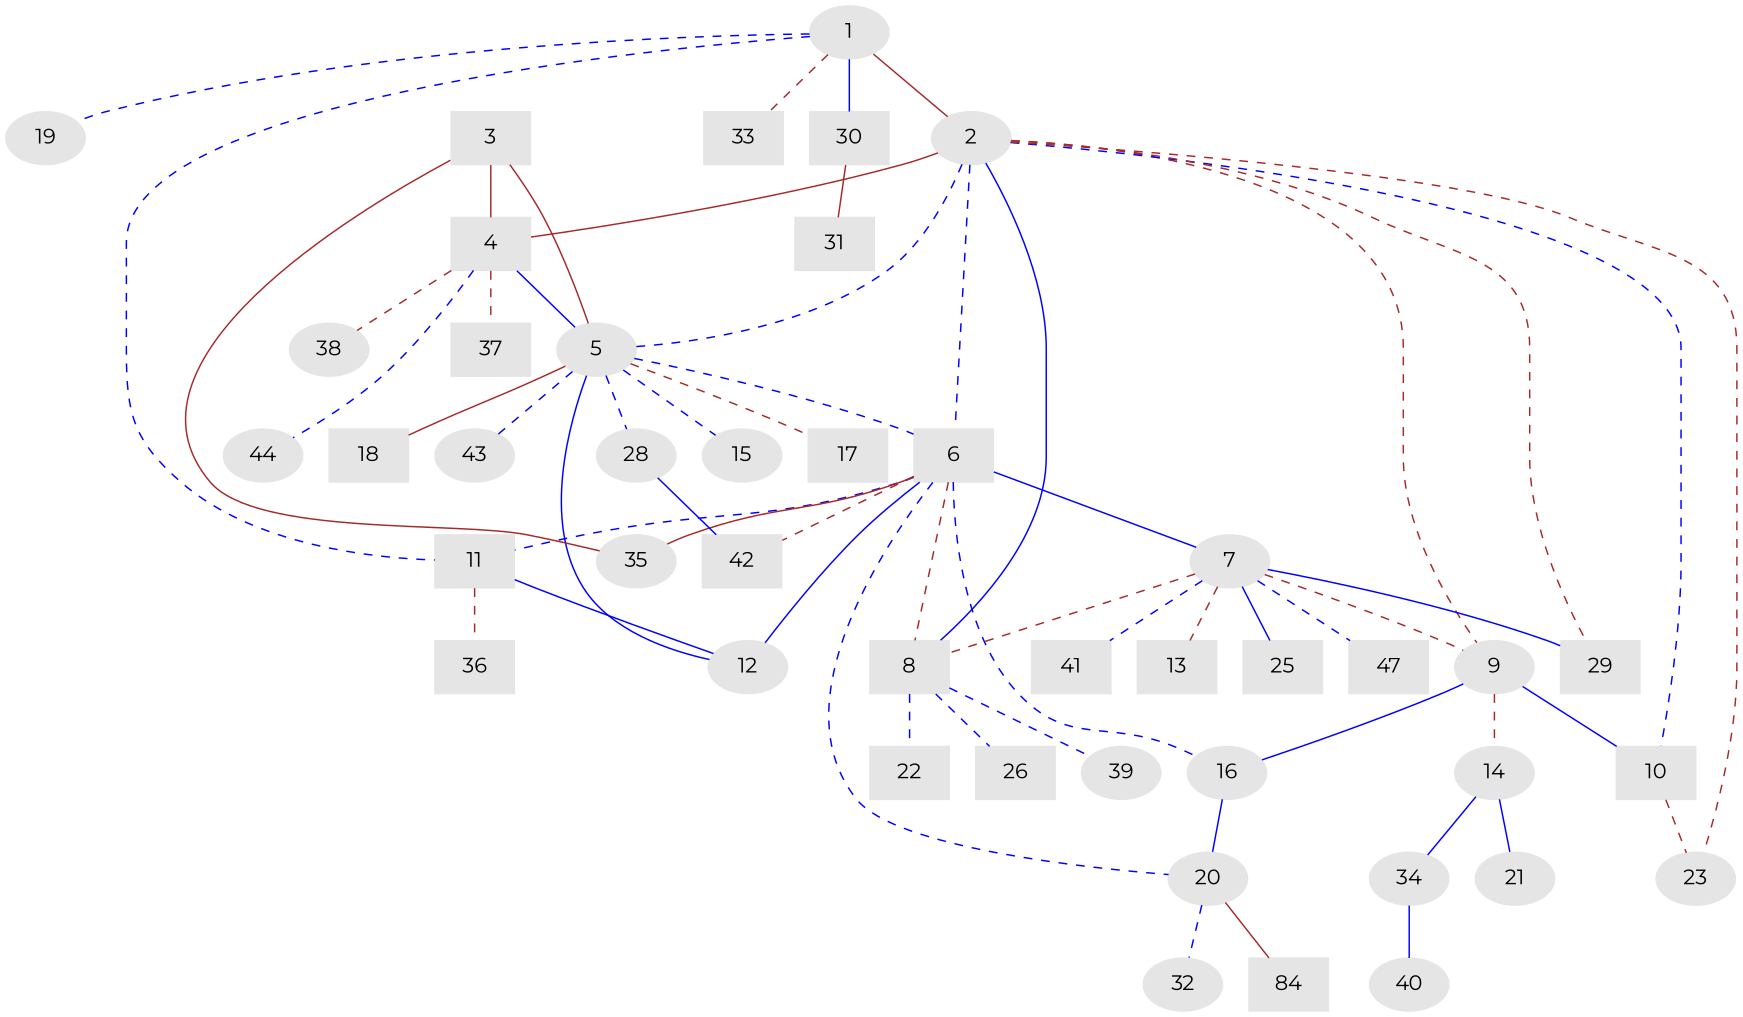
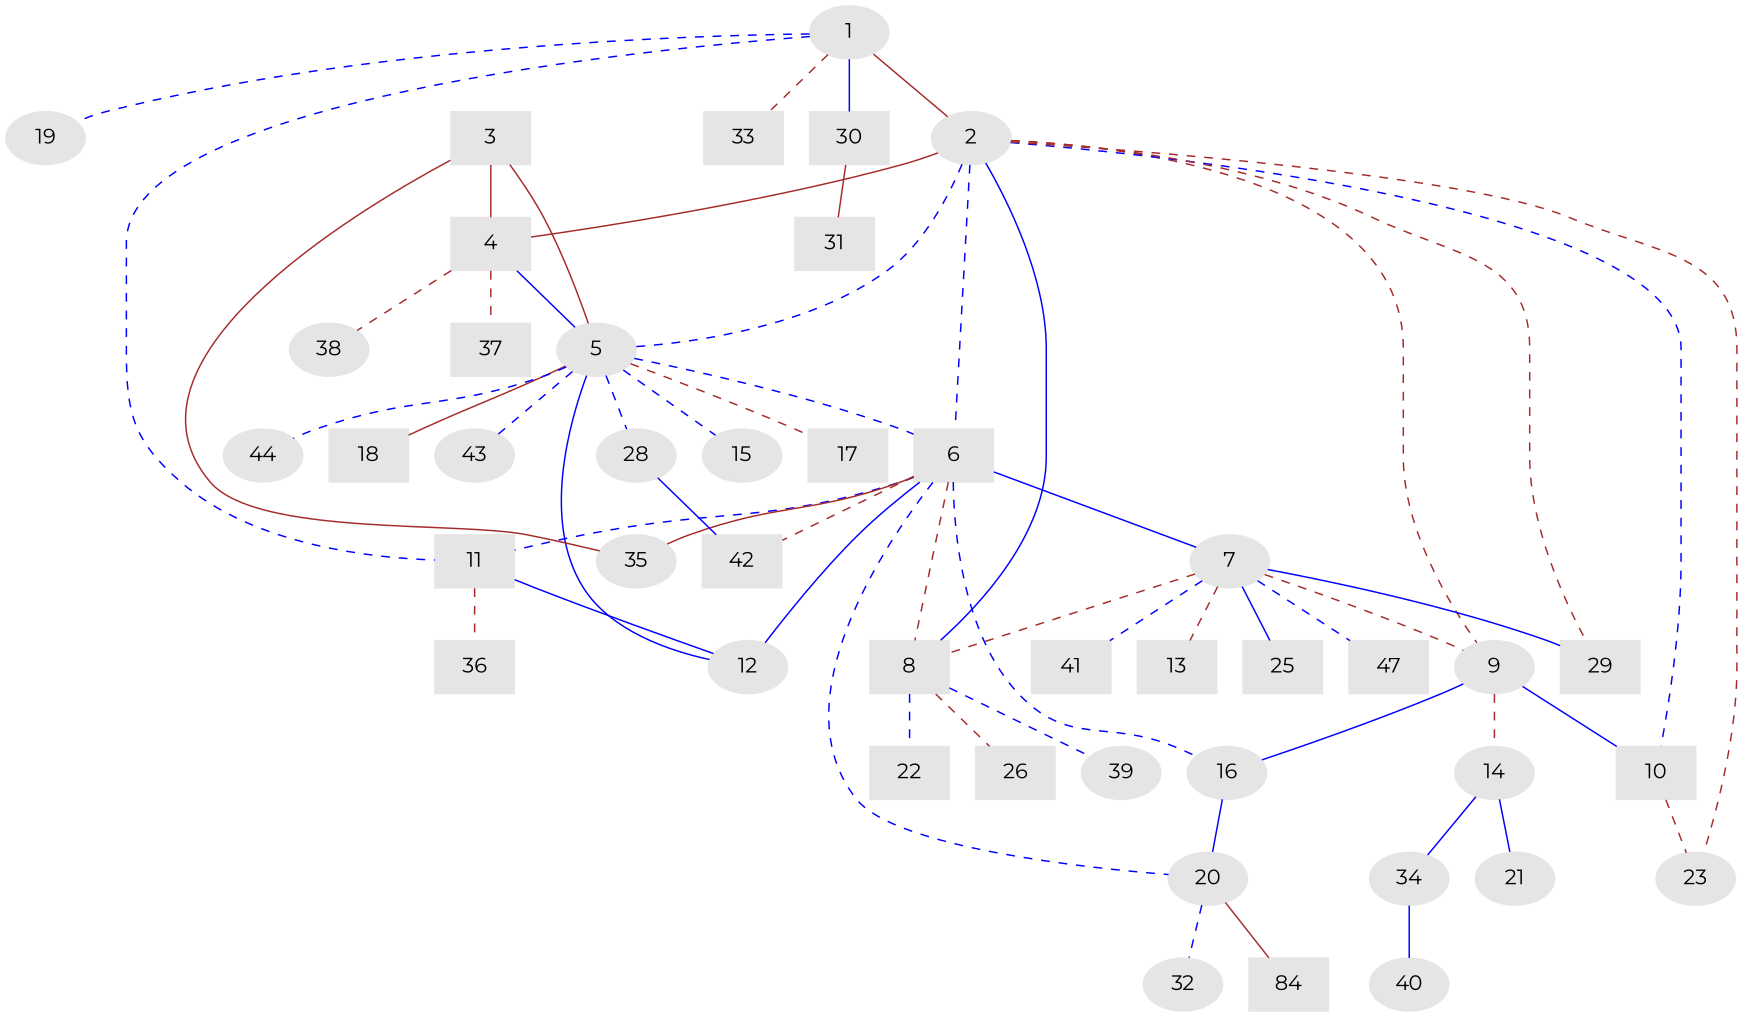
(394, 365) -> (430, 403)
(963, 720) -> (963, 720)
